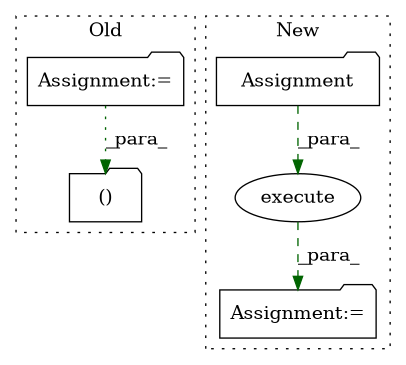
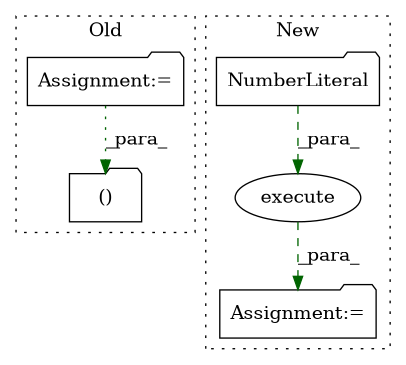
(298, 82) -> (298, 82)
